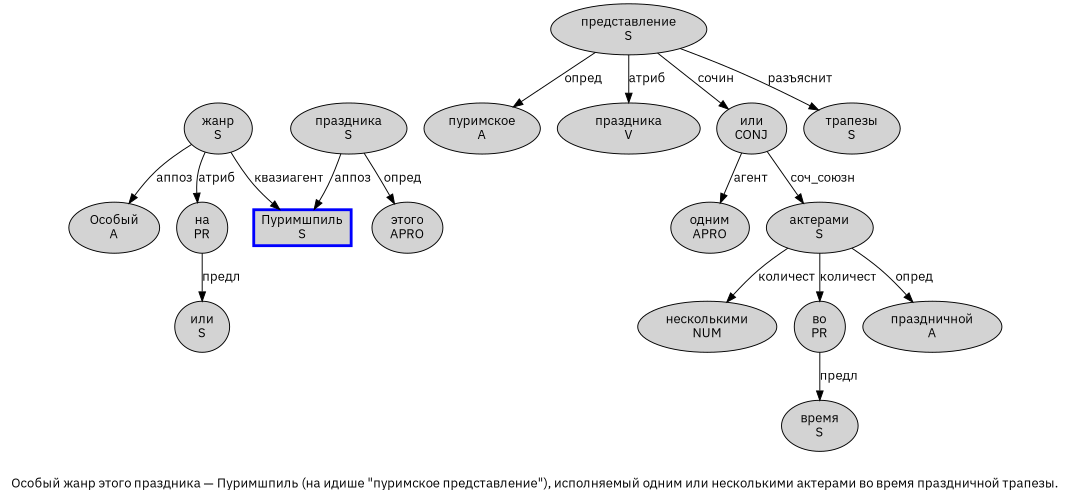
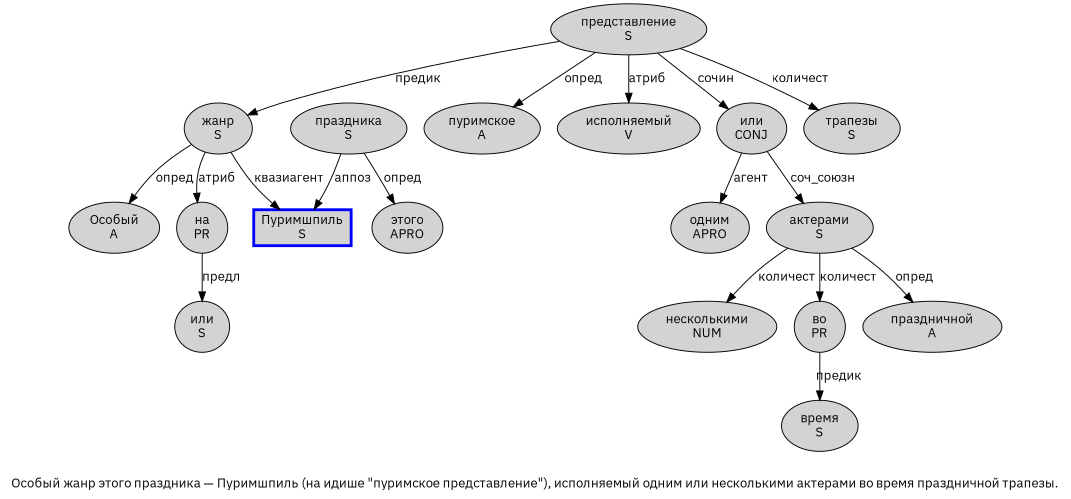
none -> (407, 71)
(800, 79) -> (800, 79)
(629, 129) -> (629, 129)
(175, 178) -> (175, 178)
(839, 376) -> (839, 376)
